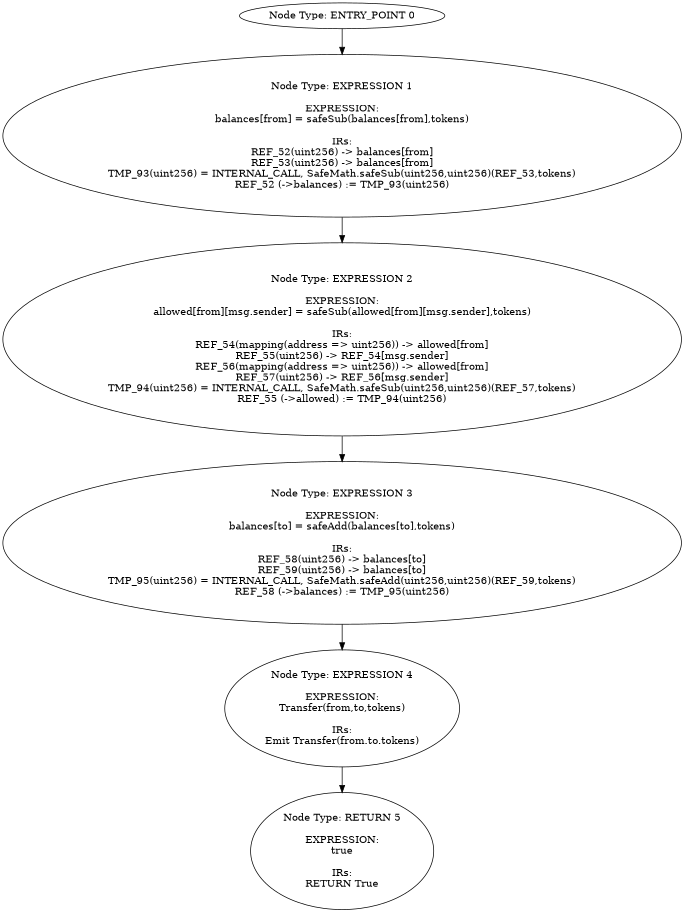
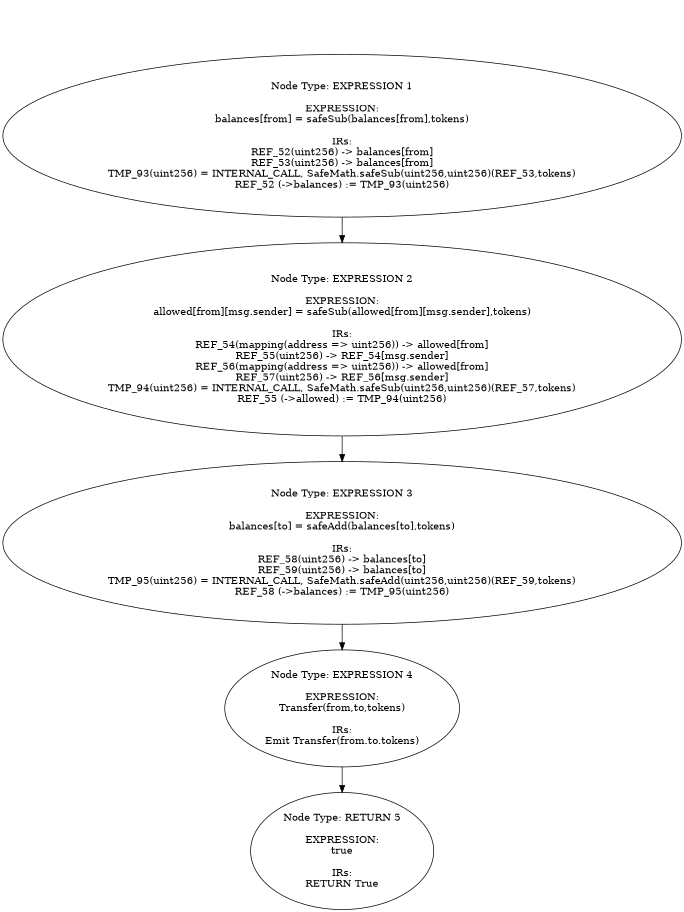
(342, 16) -> none
